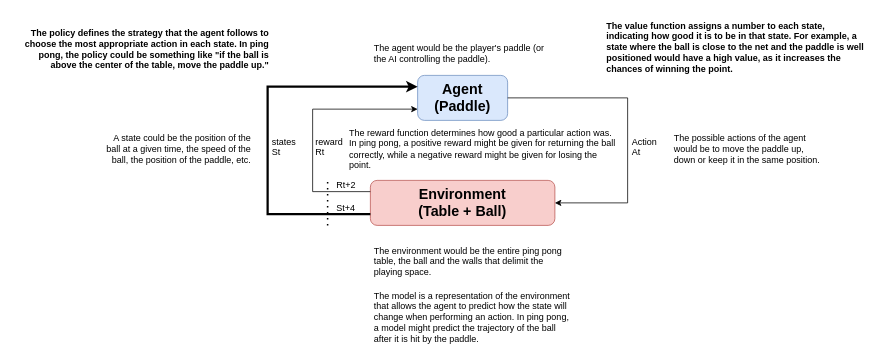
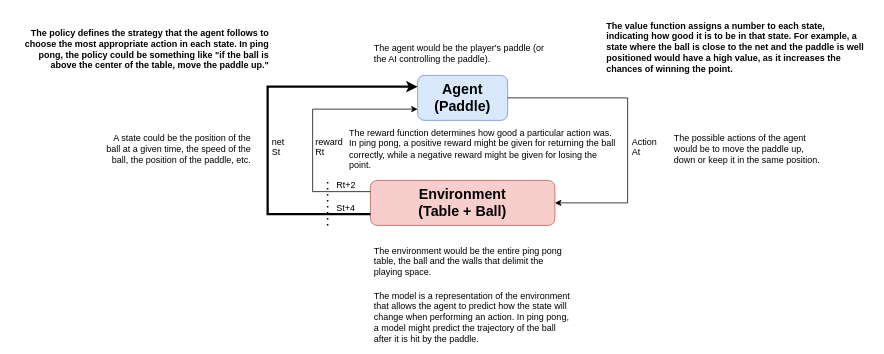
(287, 148) -> (279, 148)
